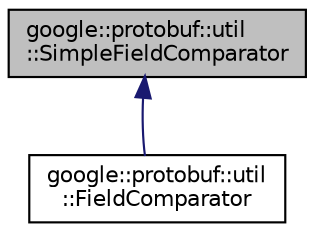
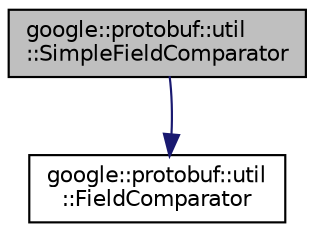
(143, 127) -> (172, 105)
